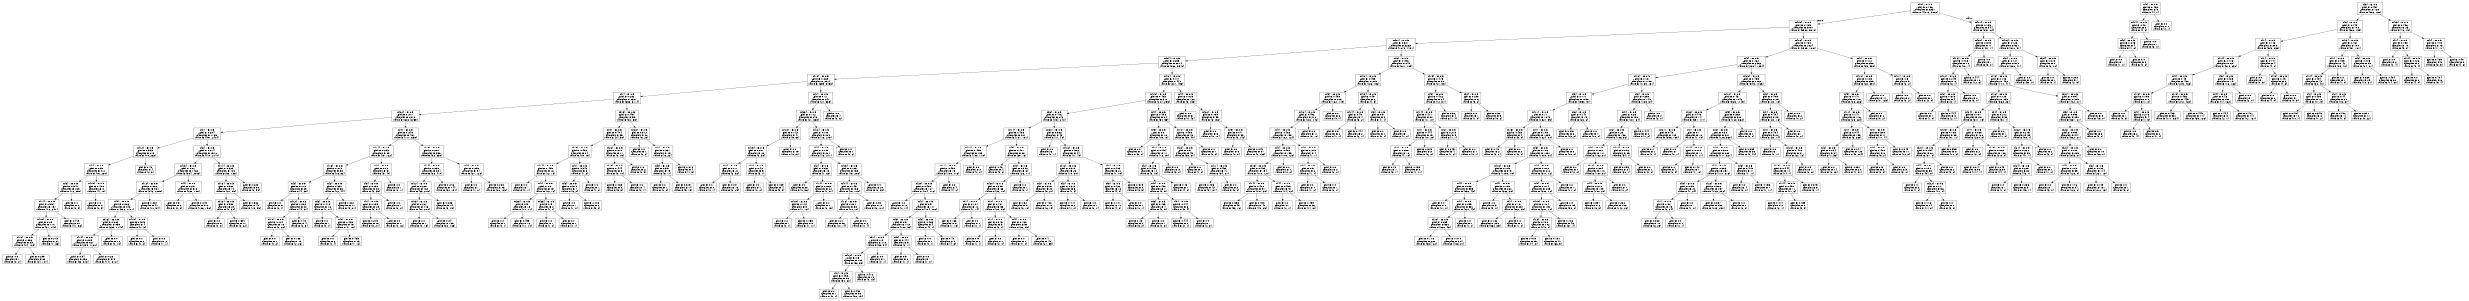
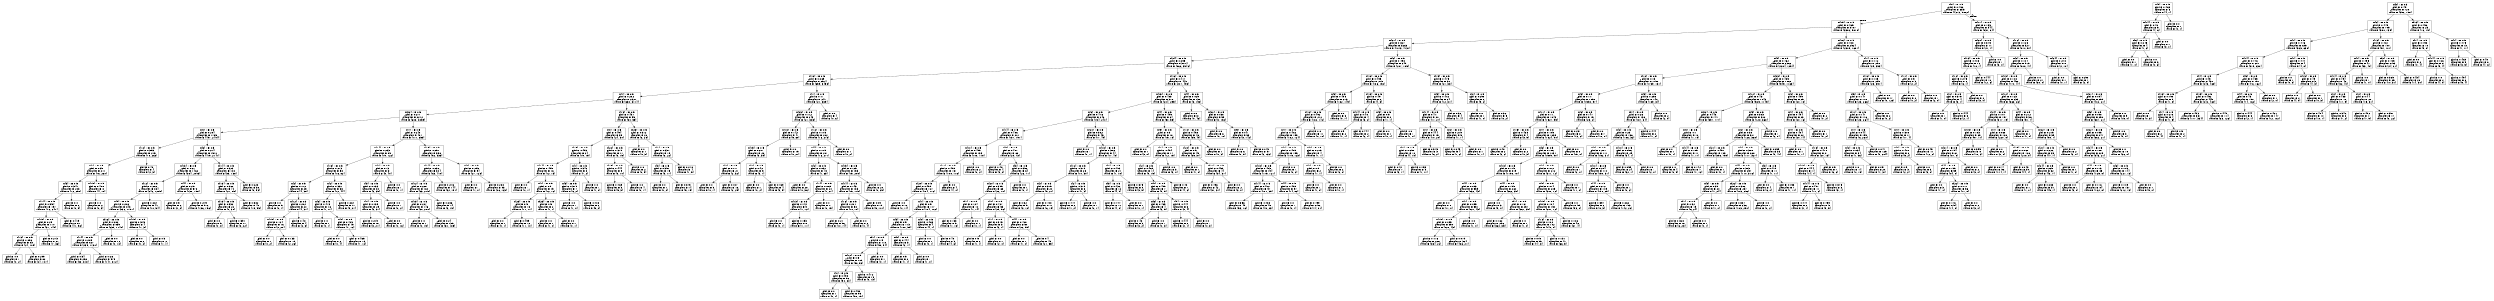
(1681, 124) -> (1732, 142)
